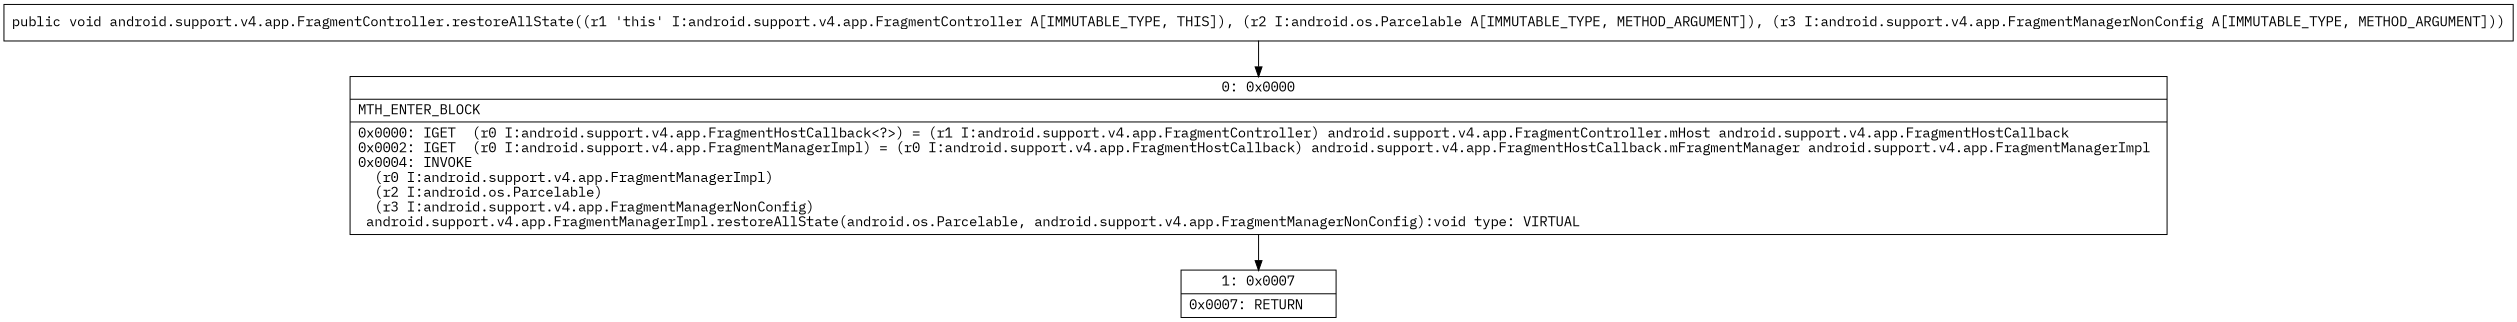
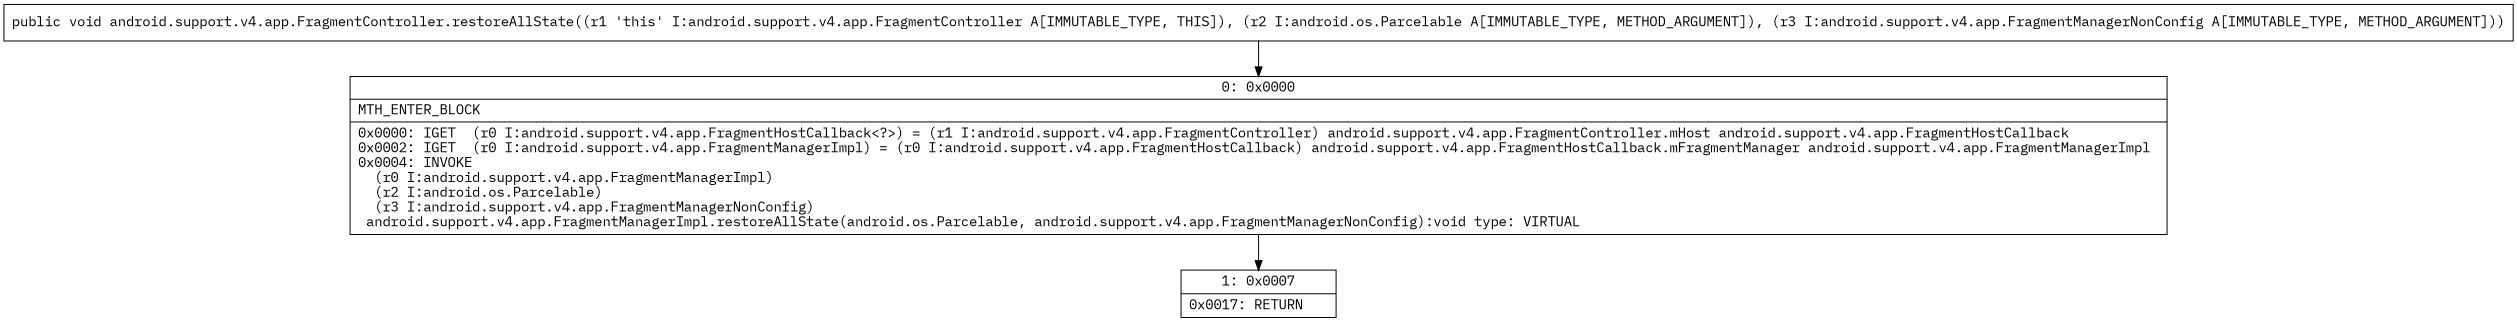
(1259, 305) -> (1259, 305)
